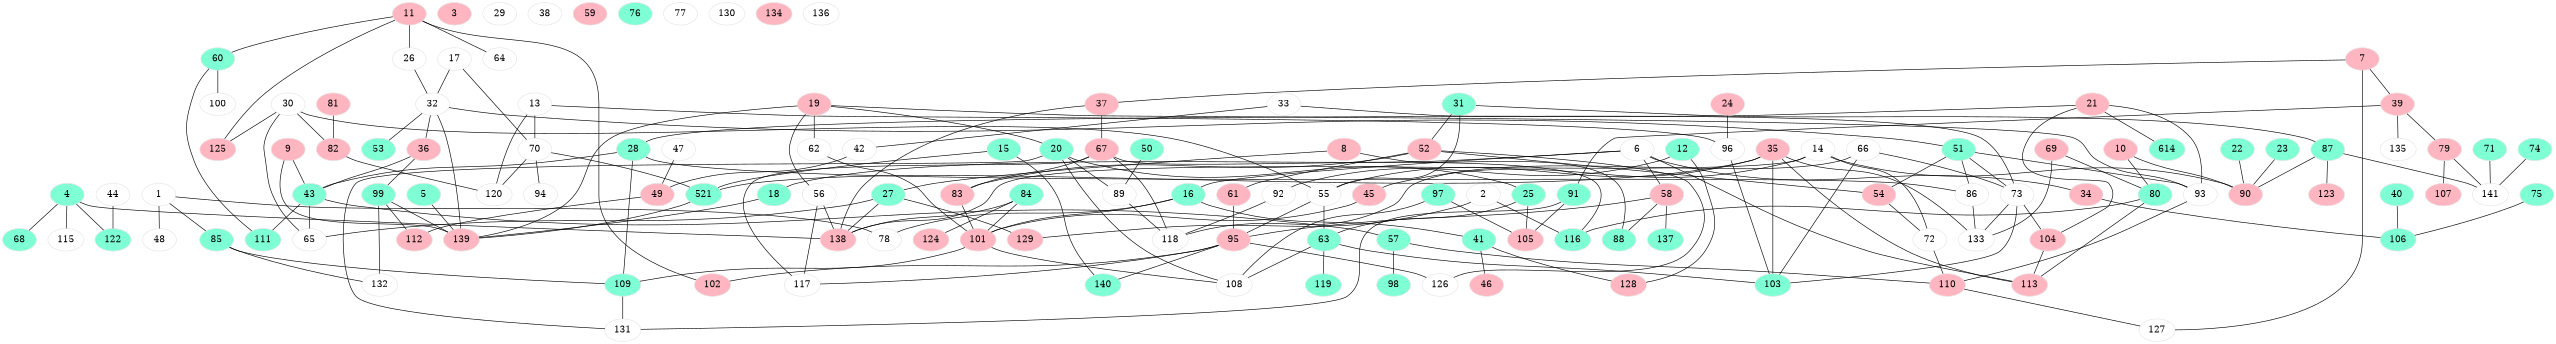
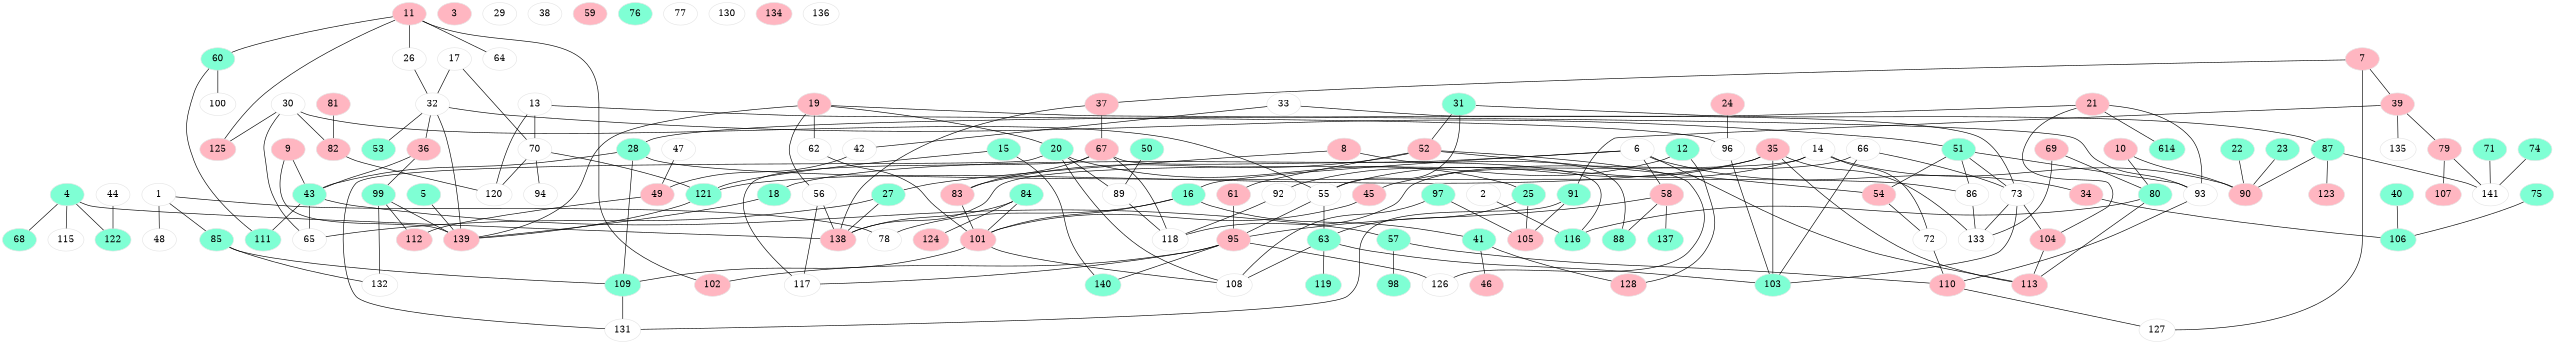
(704, 195) -> (704, 195)
(1025, 240) -> none
